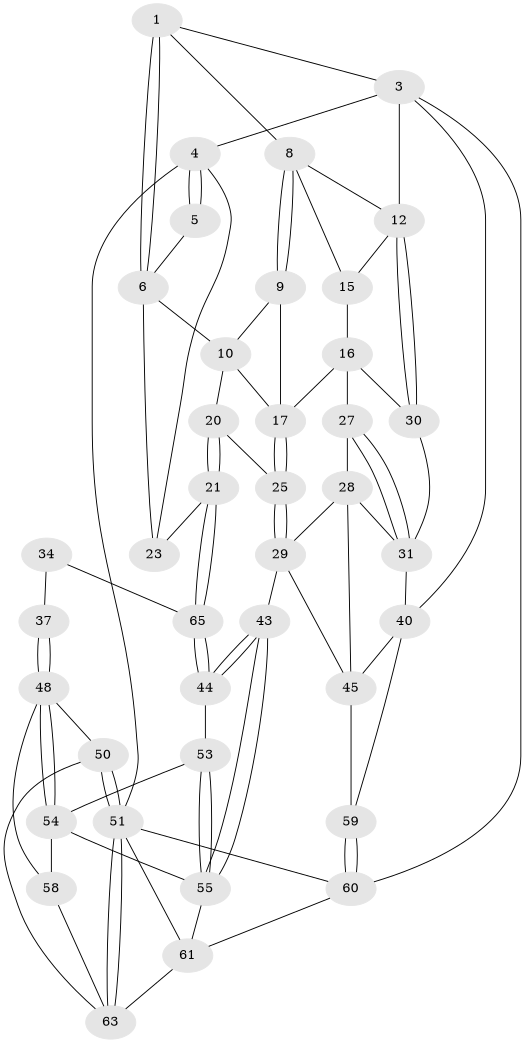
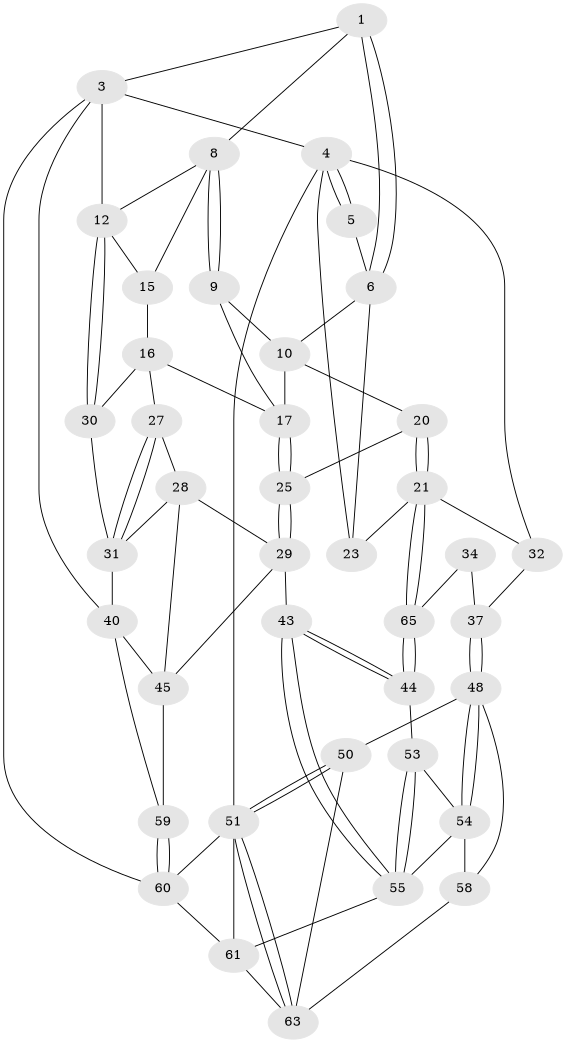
none -> (537, 555)
